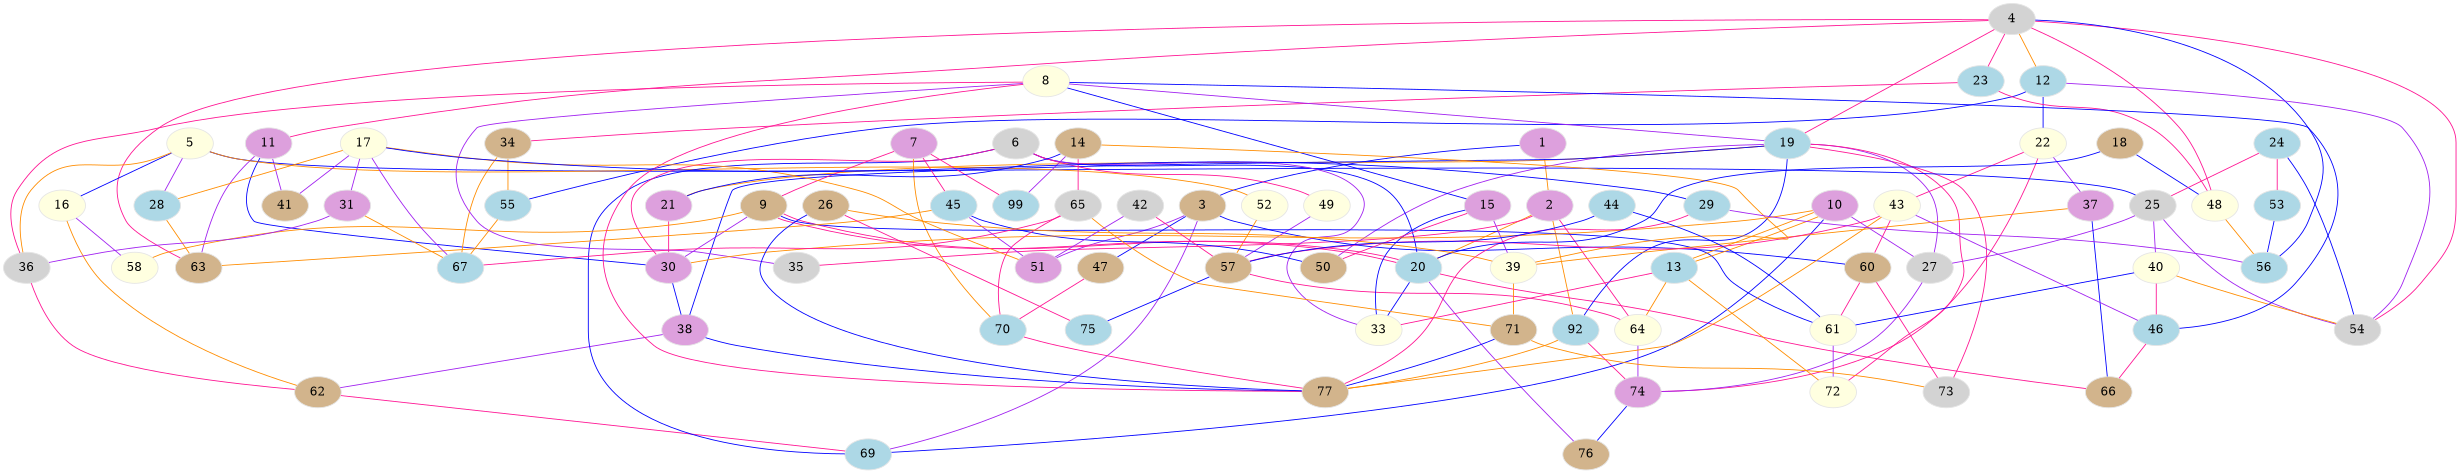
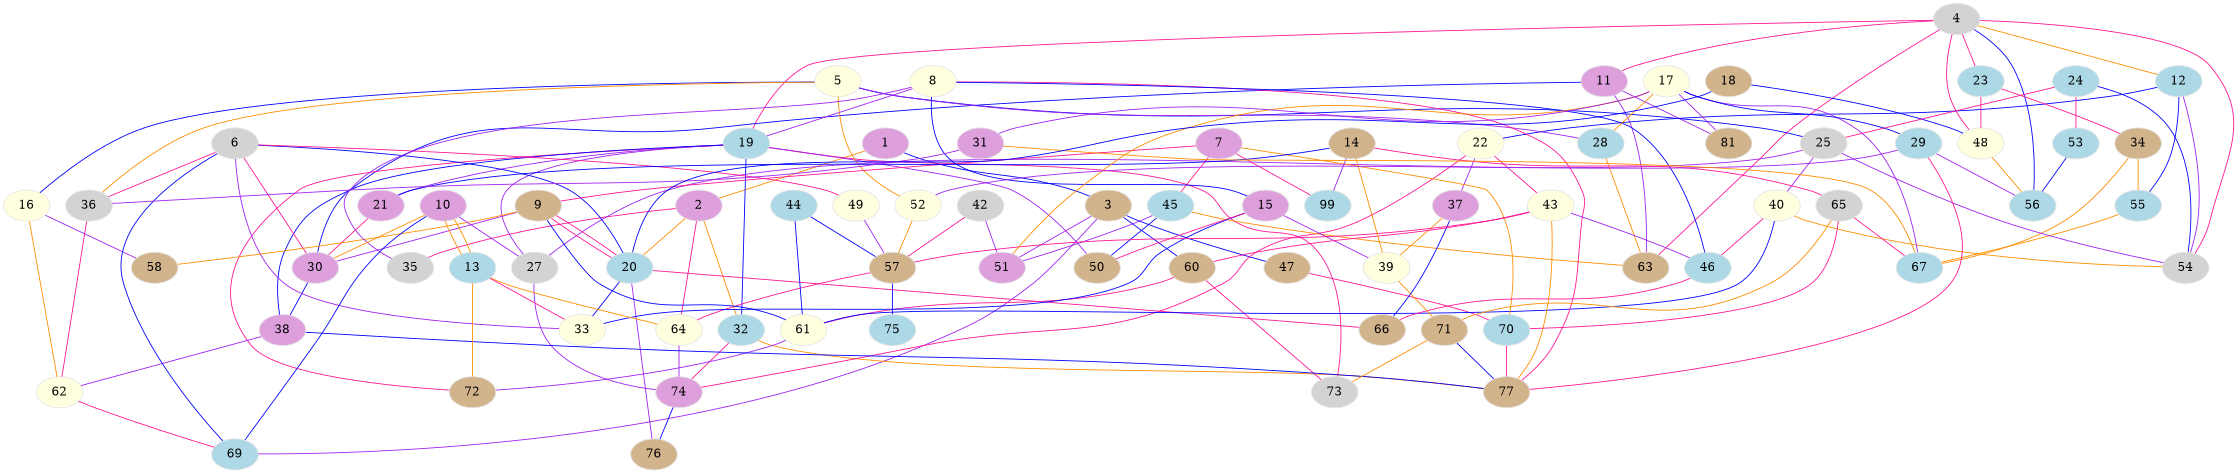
(477, 96) -> (162, 175)
(1225, 163) -> (535, 163)
none -> (1223, 167)
(285, 206) -> (1729, 143)
(826, 206) -> none
(135, 268) -> (155, 268)
(1576, 330) -> (741, 330)
(318, 392) -> (60, 392)
(1833, 392) -> (473, 392)
